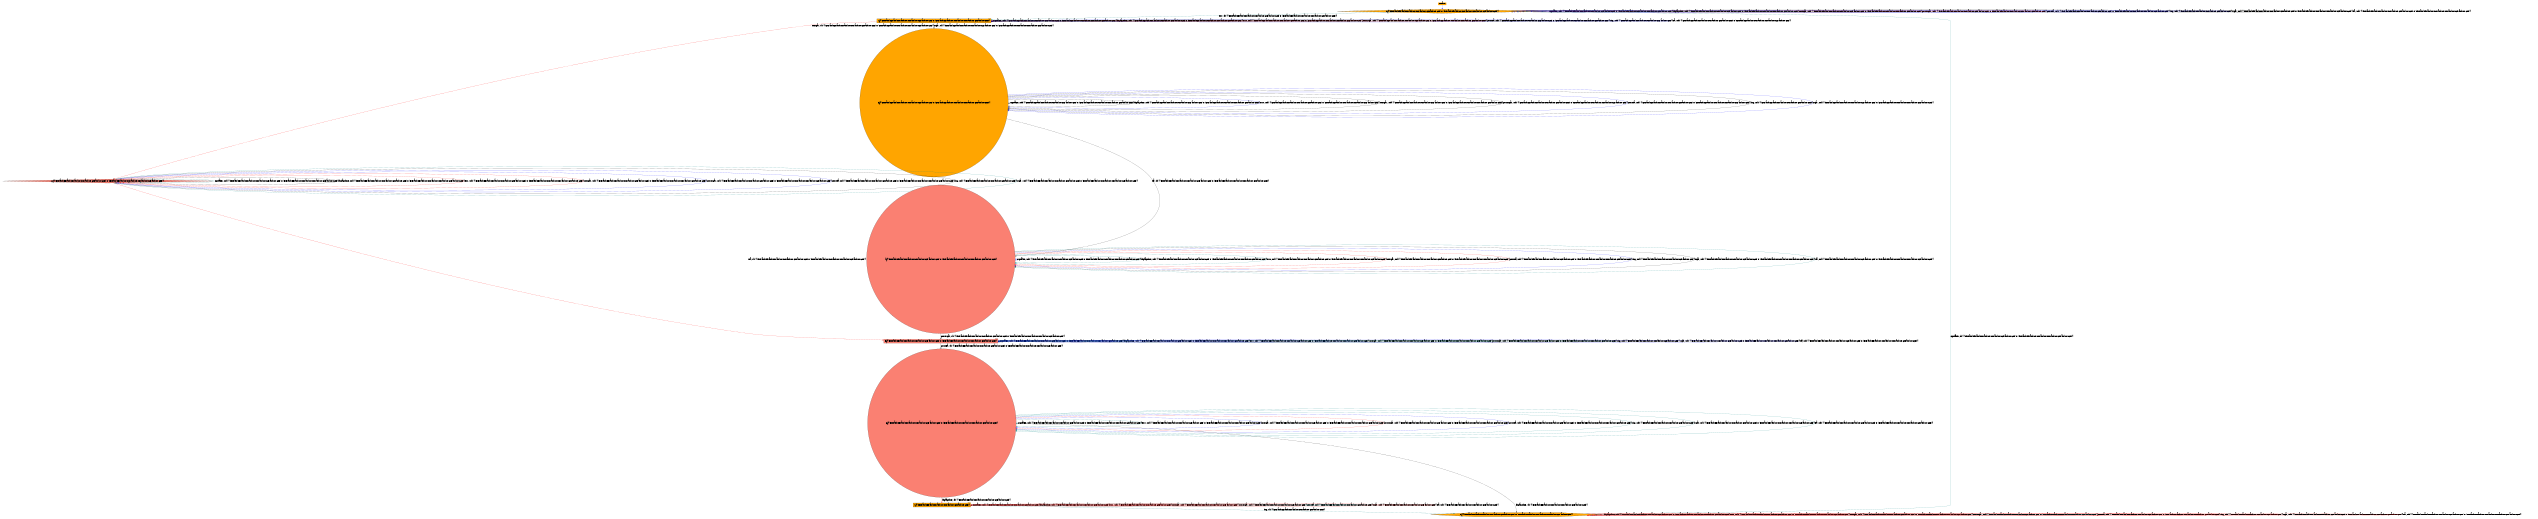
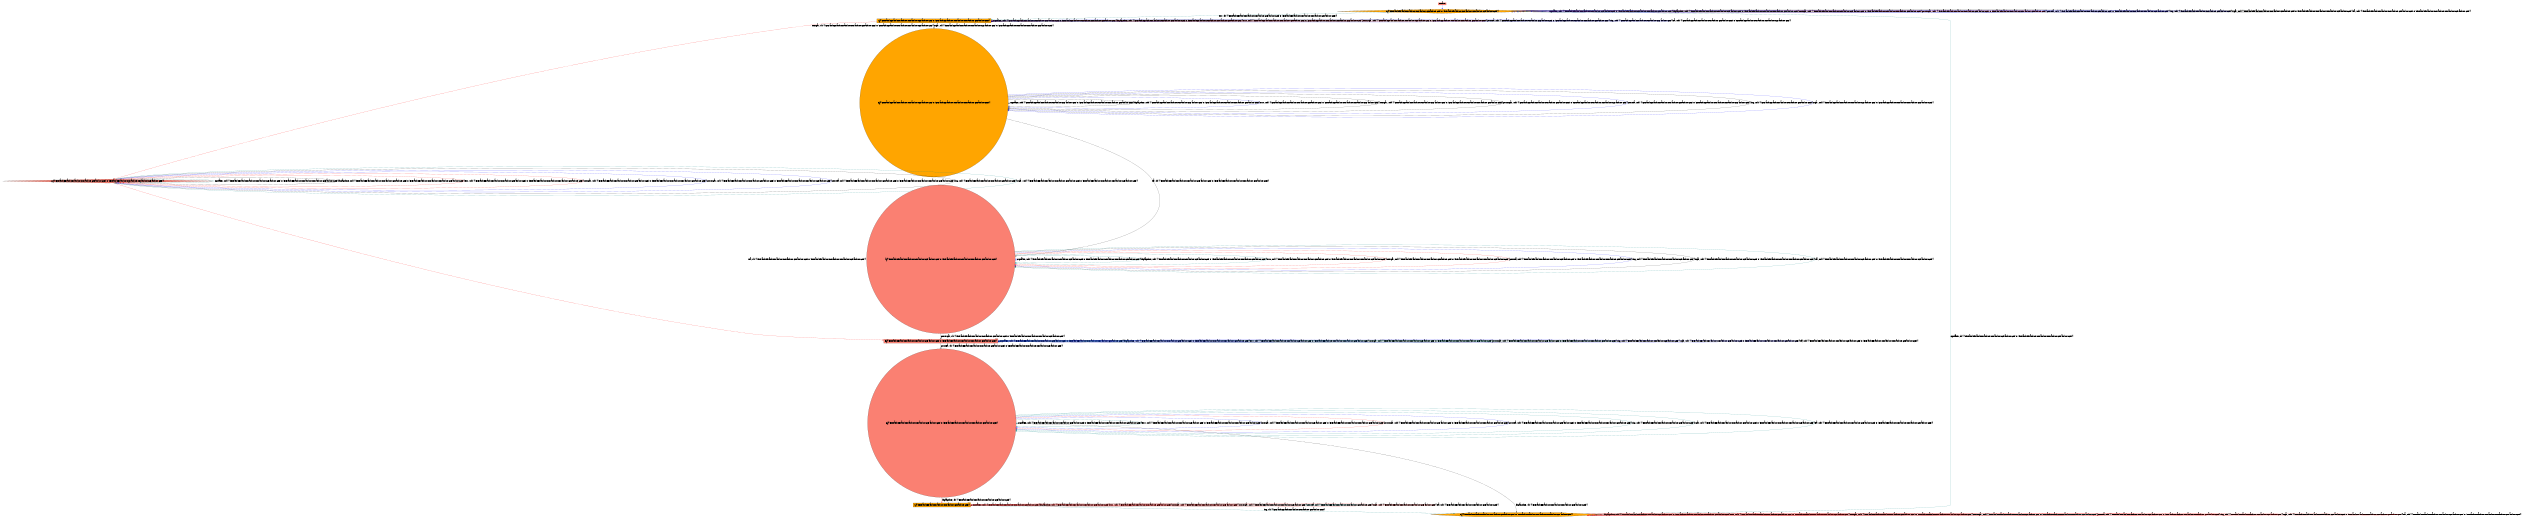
(1442, 4) -> (1442, 4)
